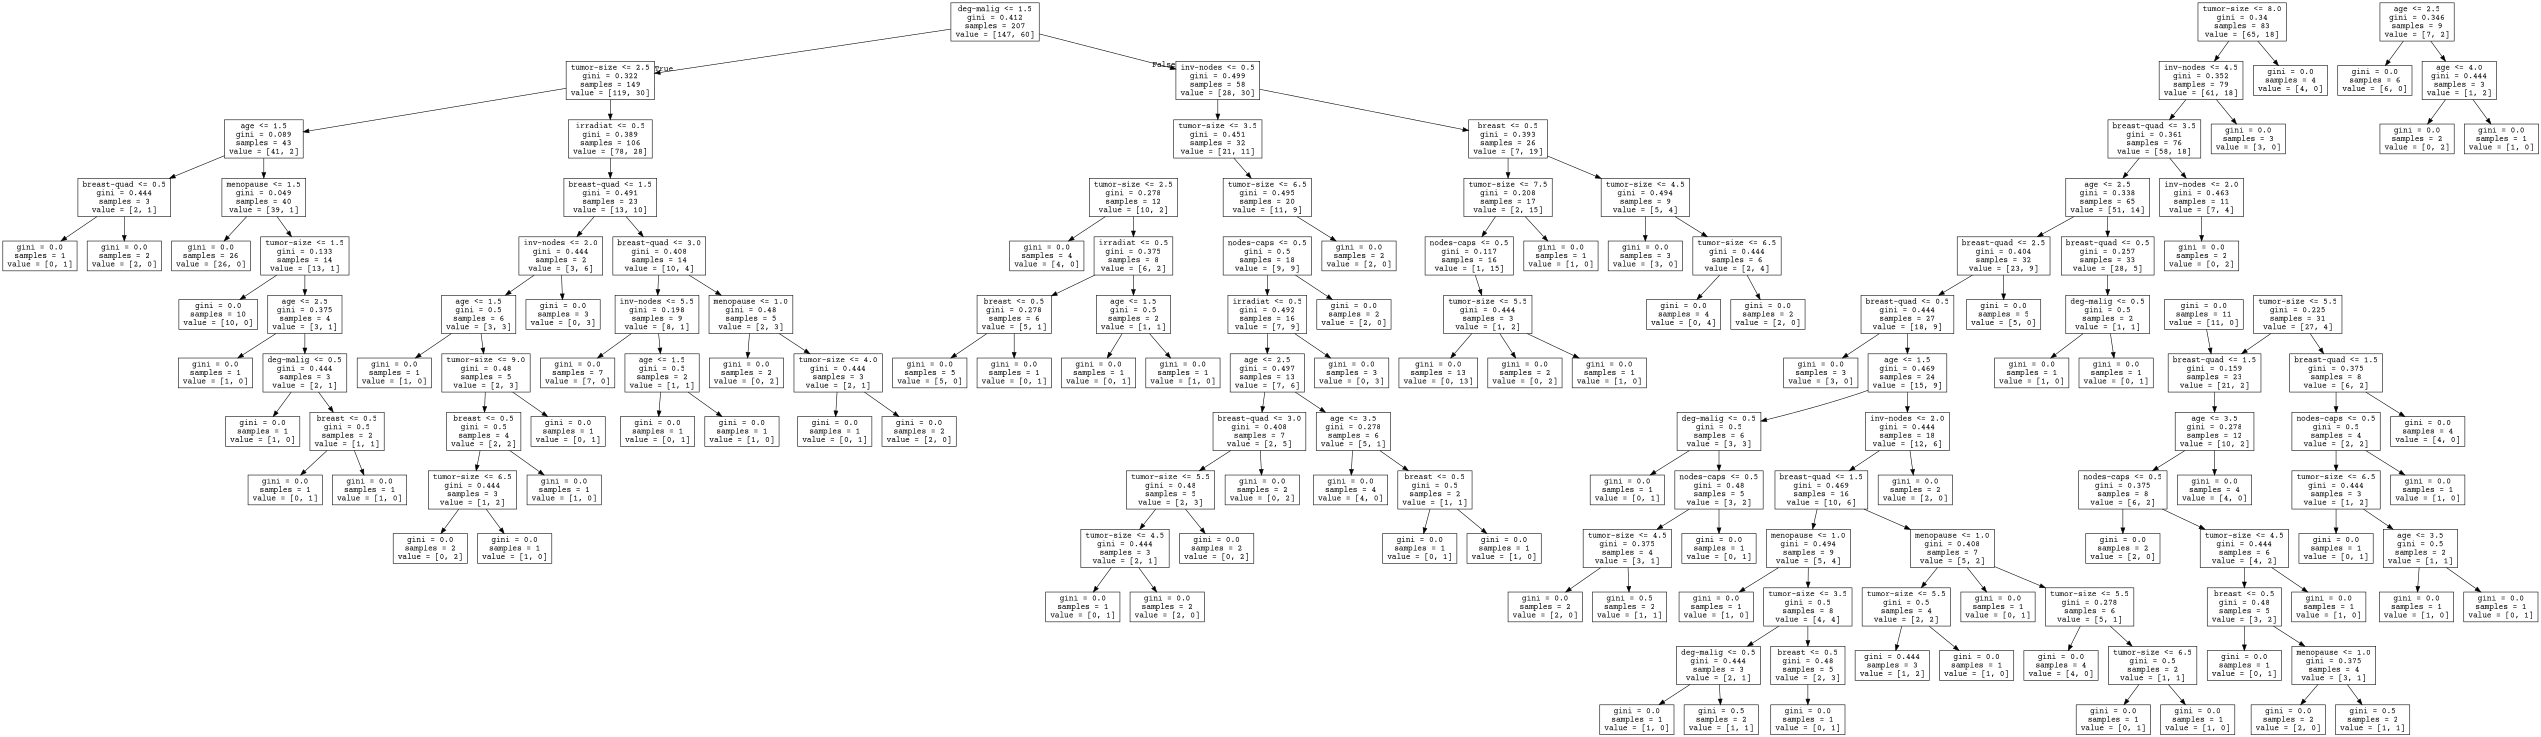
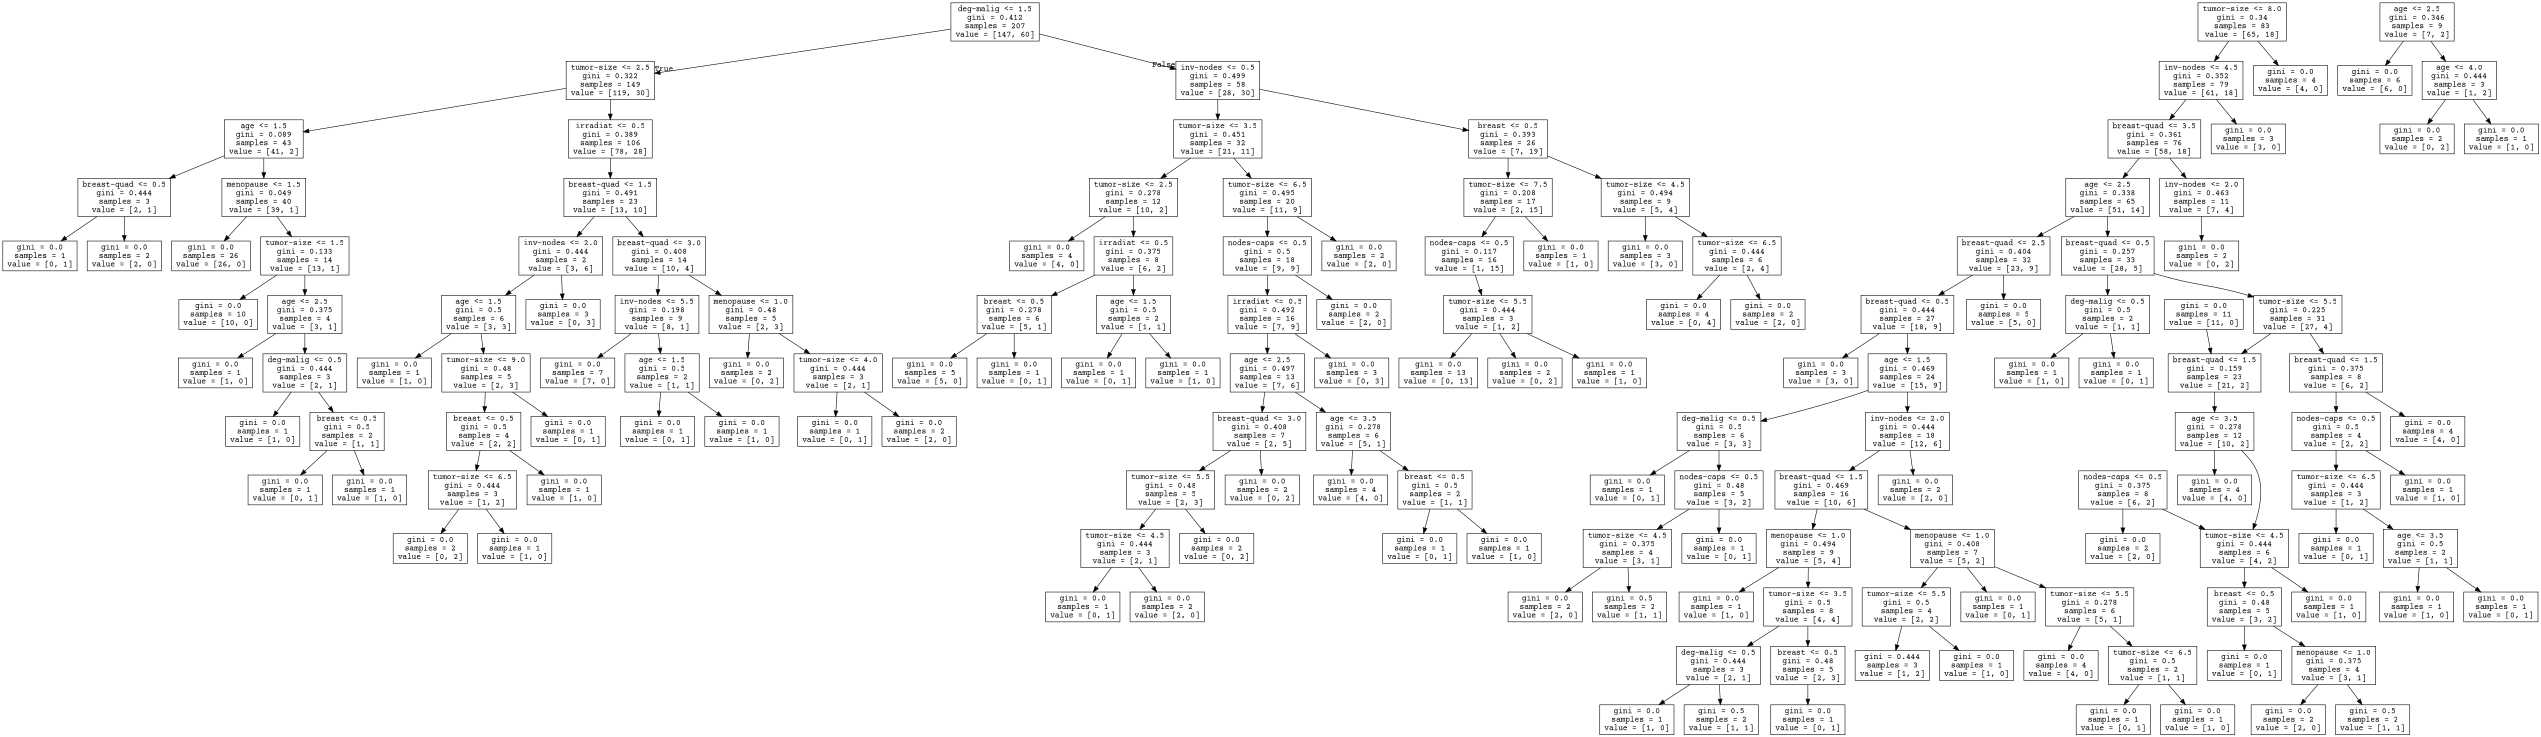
none -> (1178, 167)
none -> (1267, 224)
none -> (2201, 285)
(2171, 459) -> (2260, 485)
